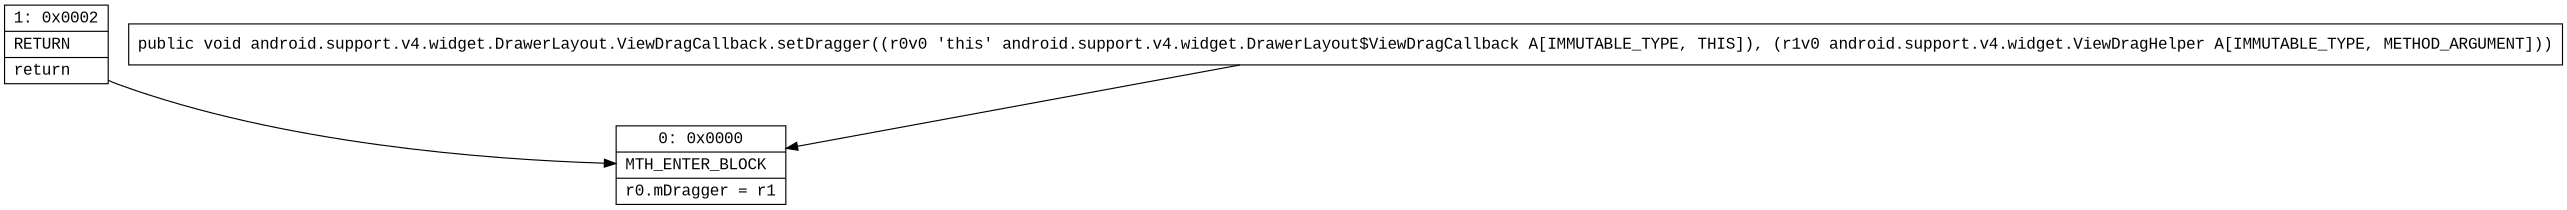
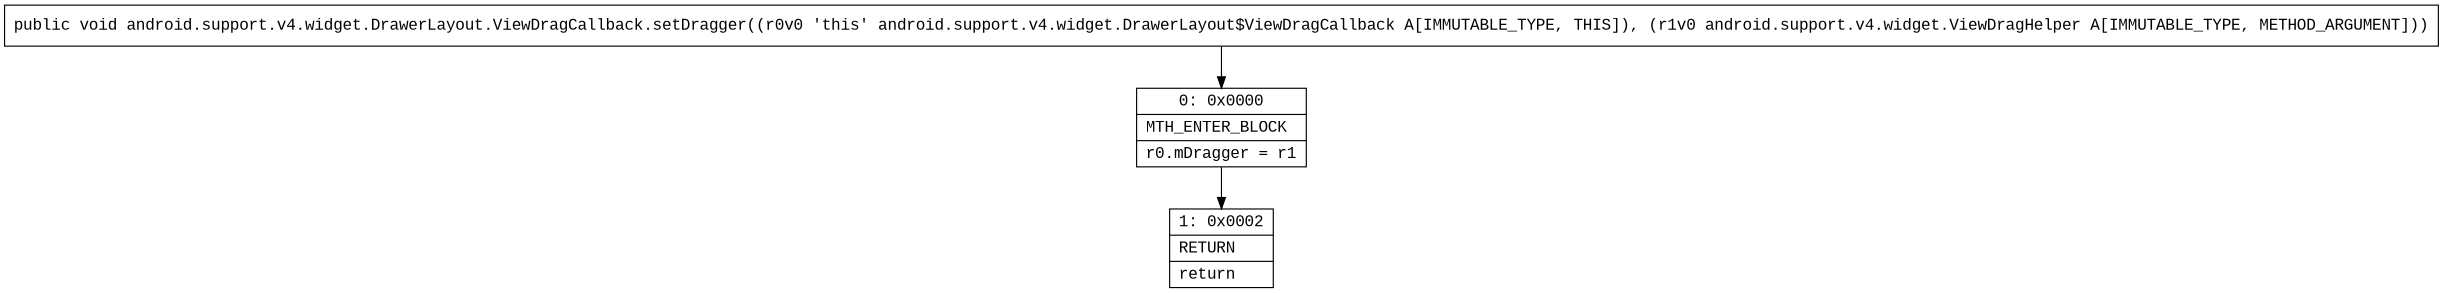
(353, 141) -> (1221, 182)
